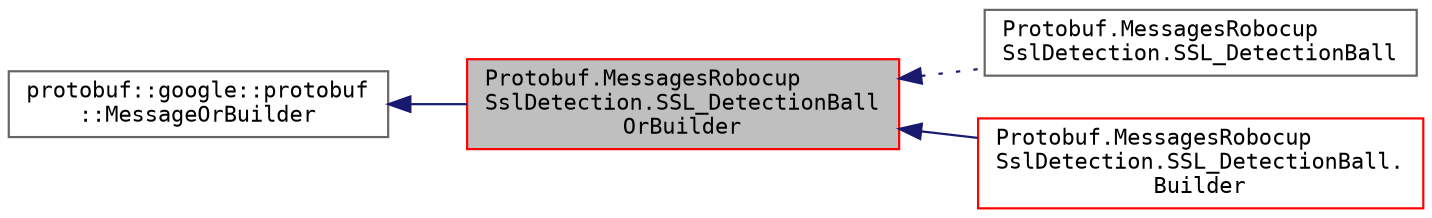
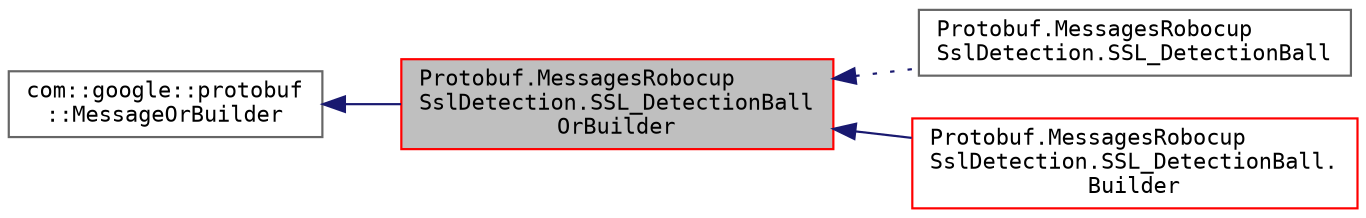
(198, 104) -> (166, 104)
